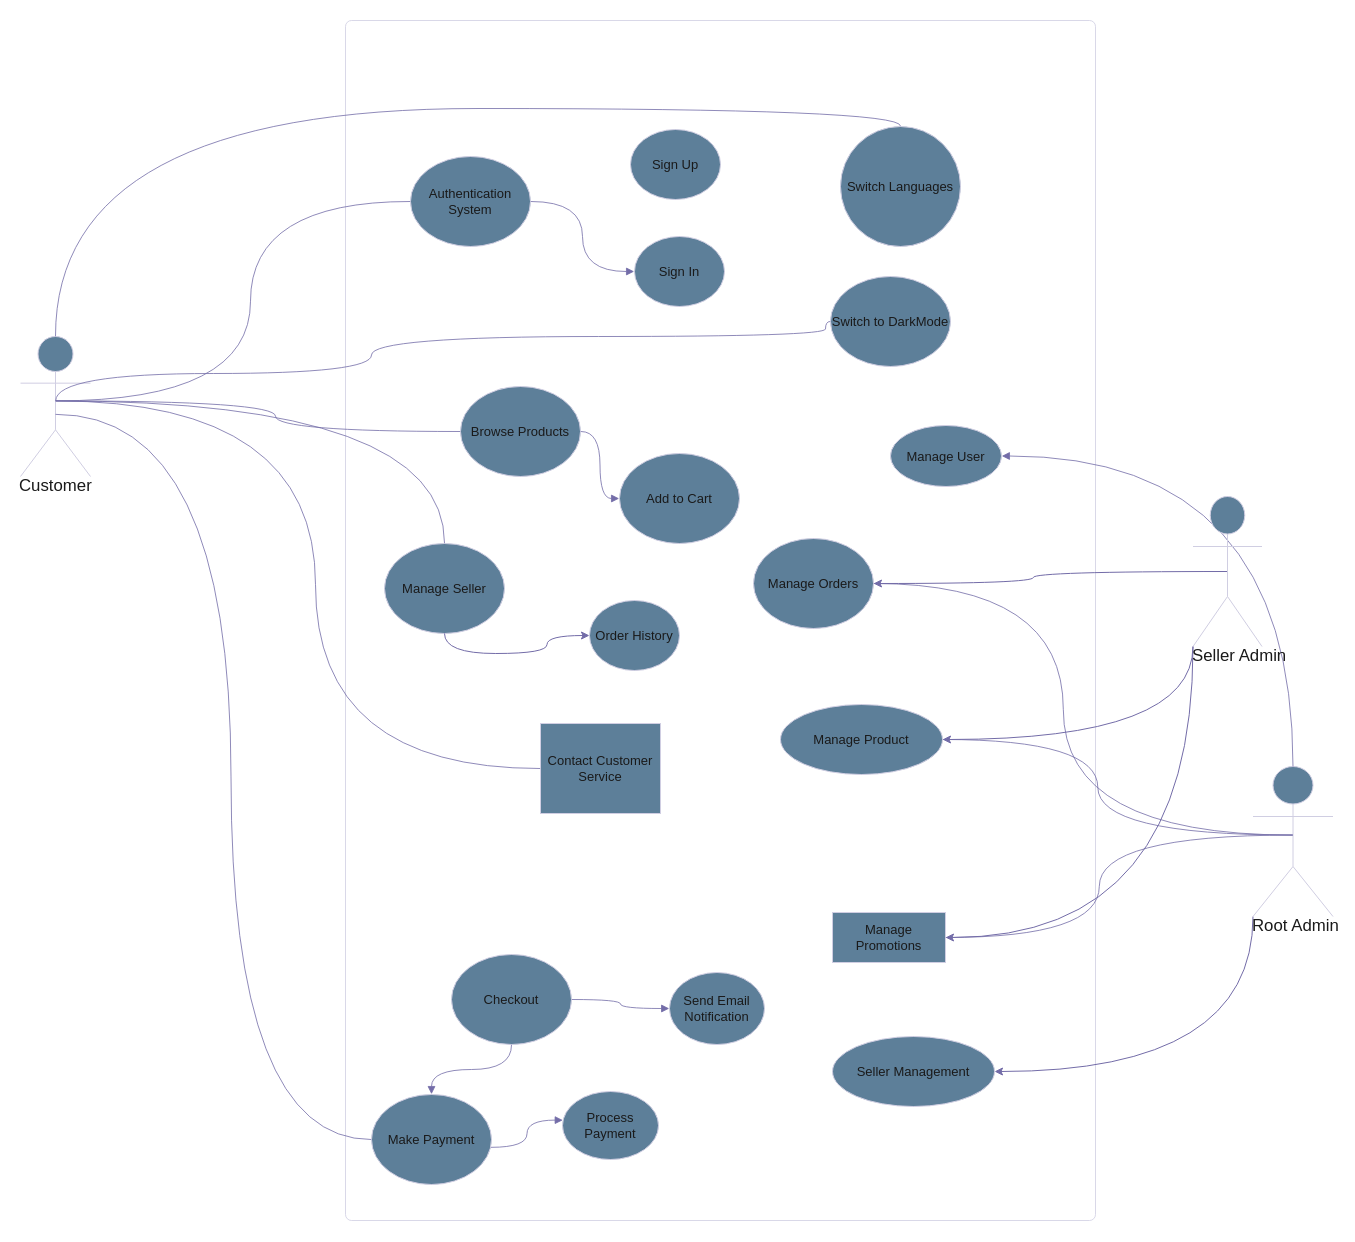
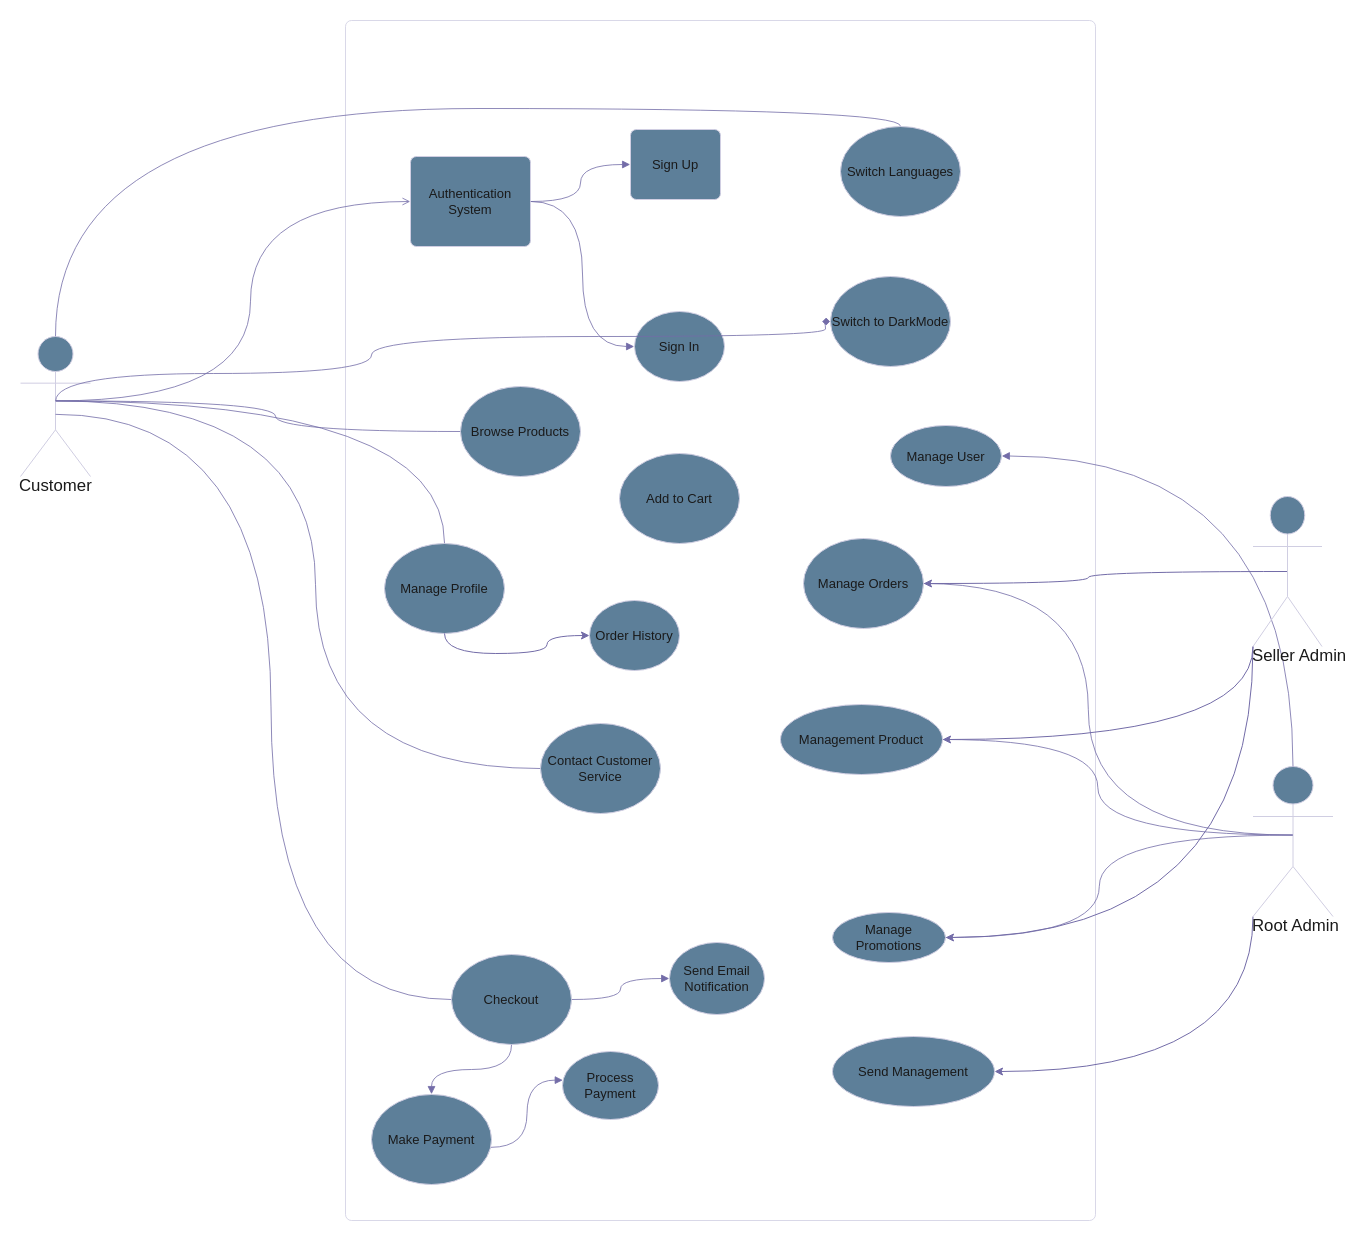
(676, 165) -> (676, 165)
none -> (582, 177)
(901, 187) -> (901, 172)
(405, 202) -> (404, 202)
(471, 202) -> (471, 202)
(680, 272) -> (680, 347)
(827, 323) -> (825, 323)
(600, 462) -> none
(1228, 572) -> (1288, 572)
(814, 584) -> (864, 584)
(445, 589) -> (445, 589)
none -> (271, 712)
(862, 740) -> (862, 740)
(601, 769) -> (601, 769)
(231, 776) -> none
(889, 938) -> (889, 938)
(717, 1009) -> (717, 979)
(914, 1072) -> (914, 1072)
(611, 1126) -> (611, 1086)
